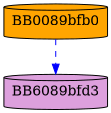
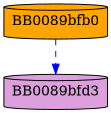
(56, 92) -> (56, 92)
